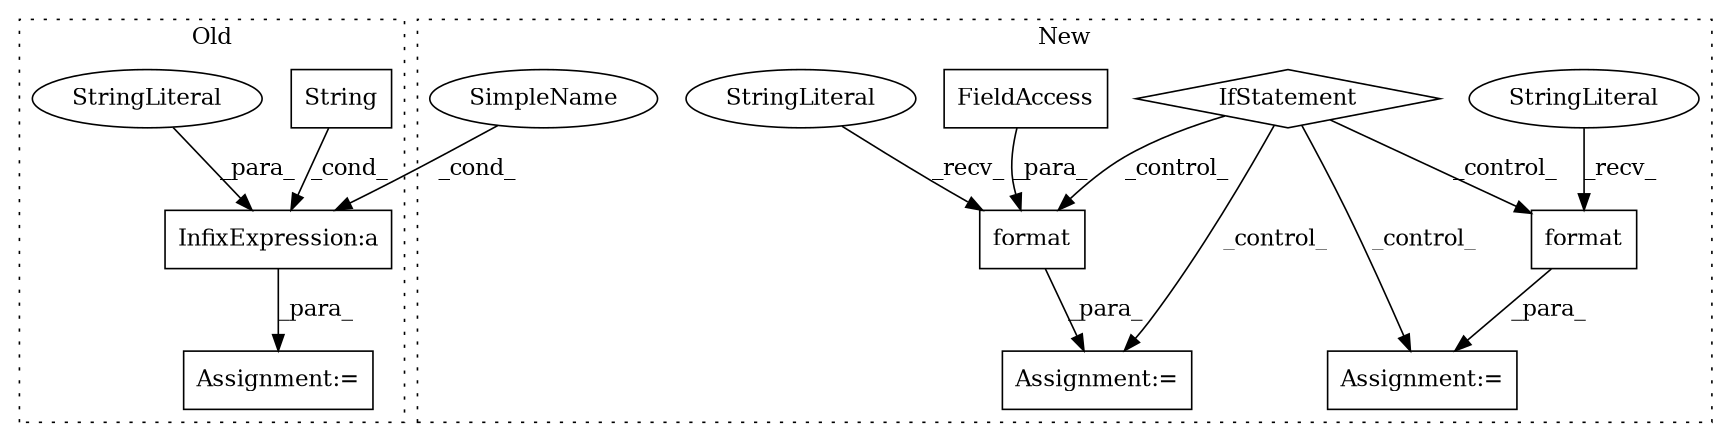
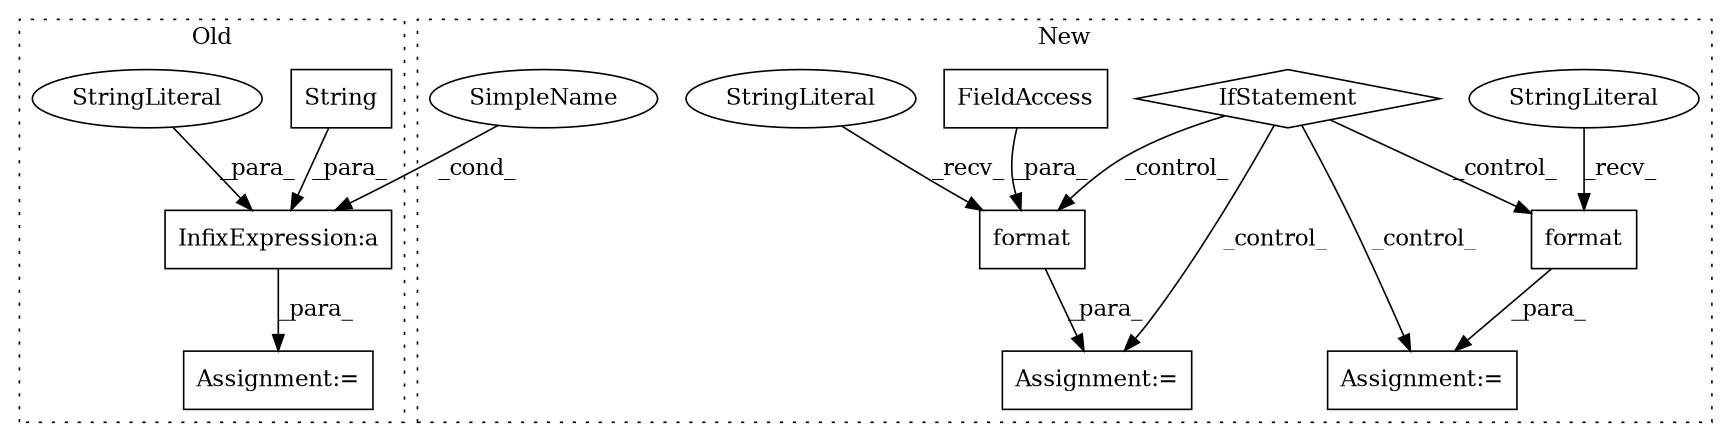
(350, 169) -> (350, 169)
